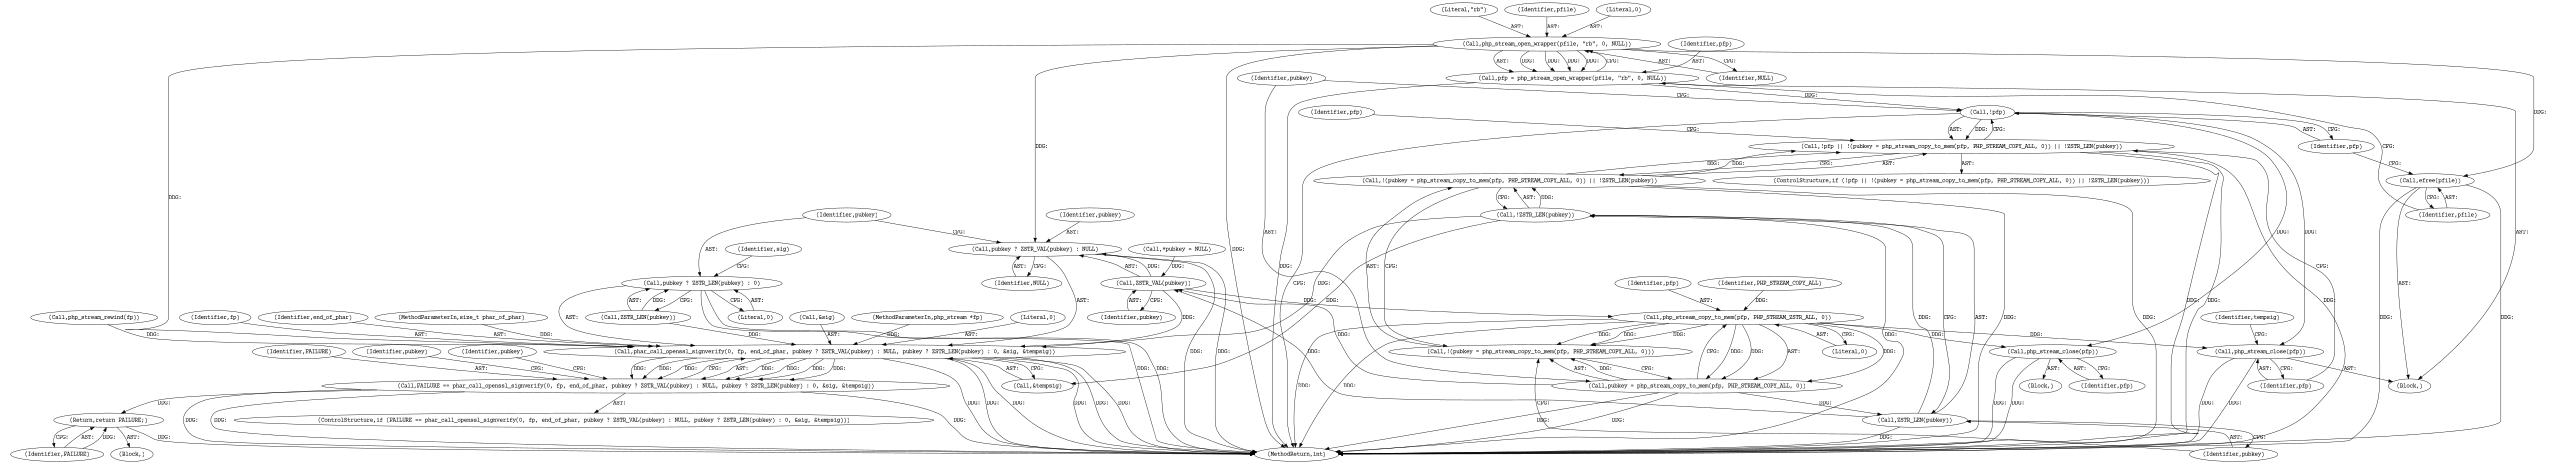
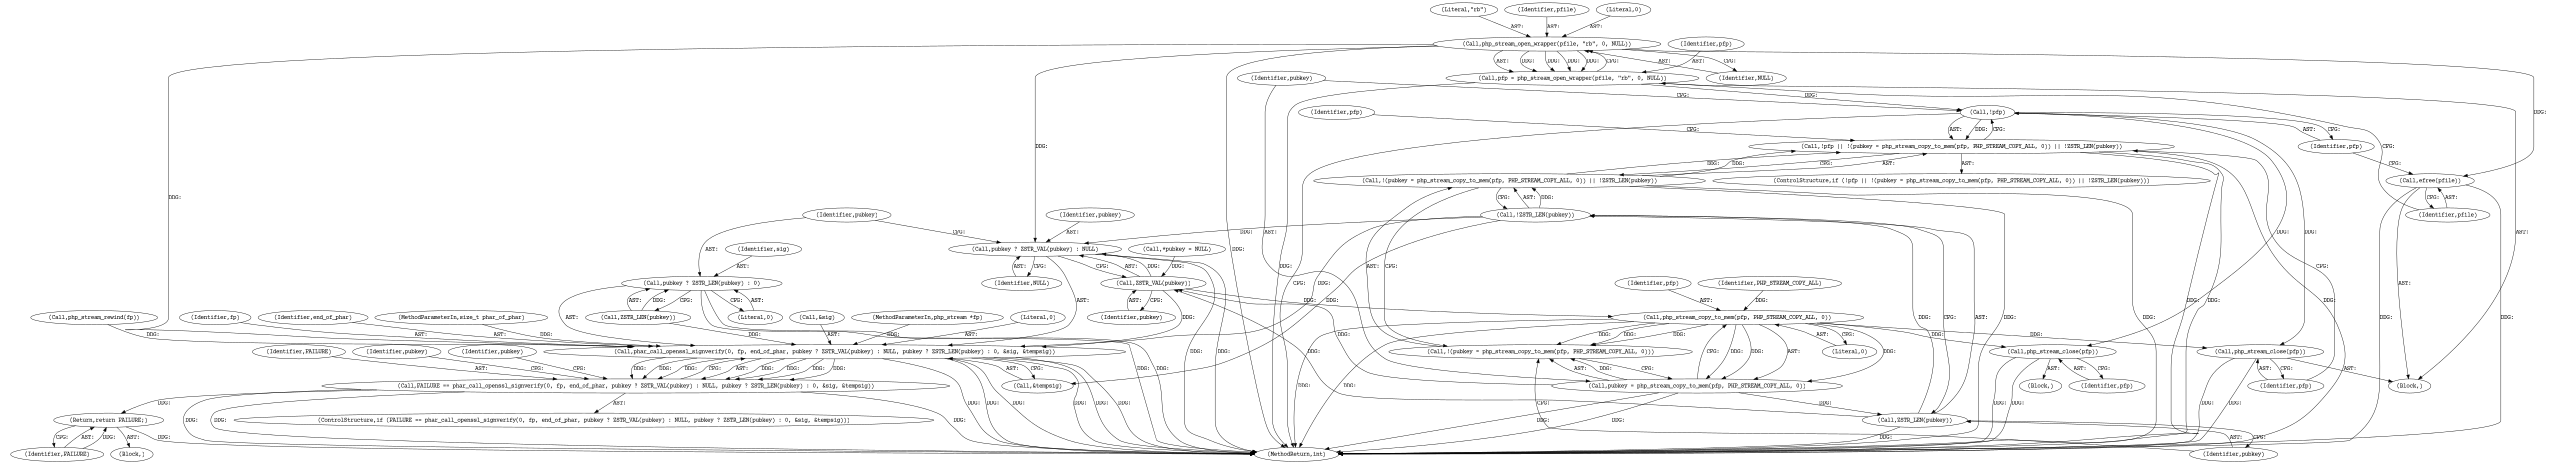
(745, 266) -> (745, 266)
none -> (1090, 267)
(1737, 318) -> (1737, 318)
(2247, 318) -> none
(1840, 405) -> (1295, 226)
